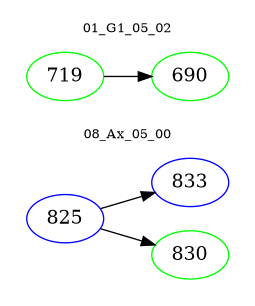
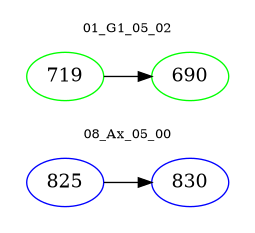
(190, 182) -> none
(190, 255) -> (190, 182)
